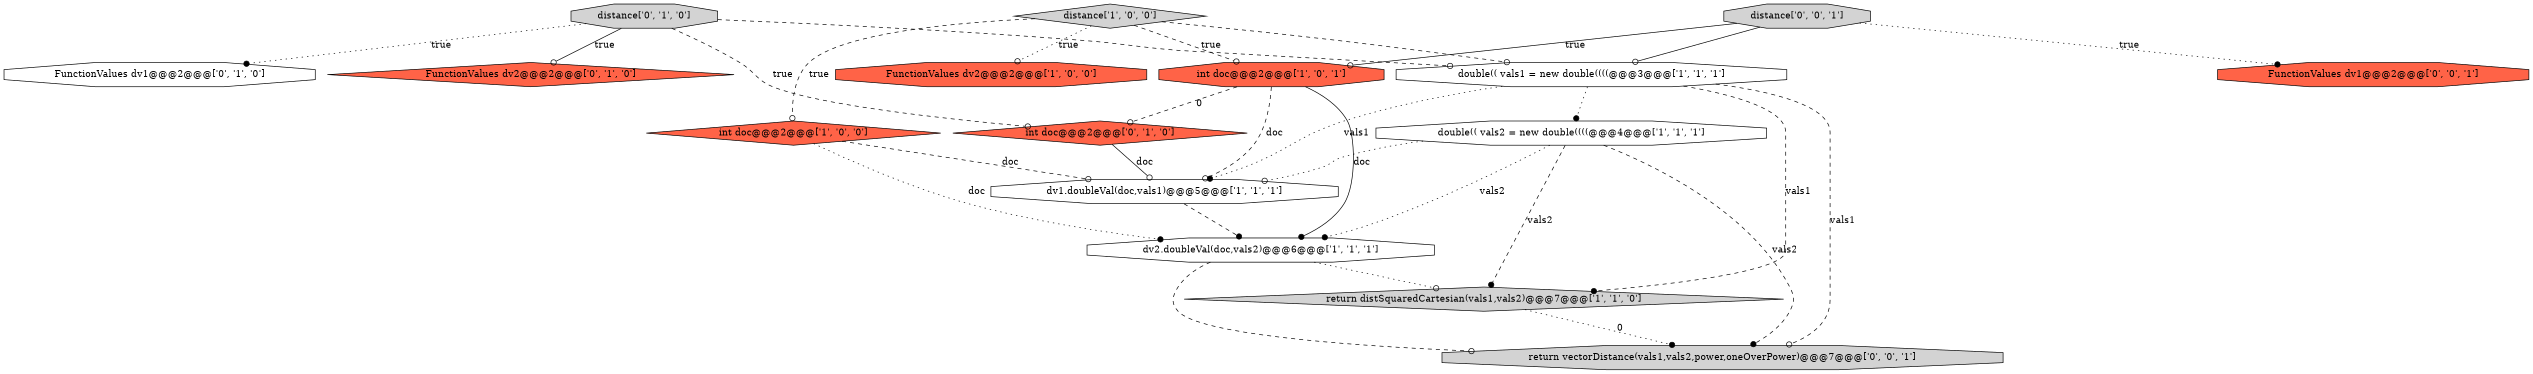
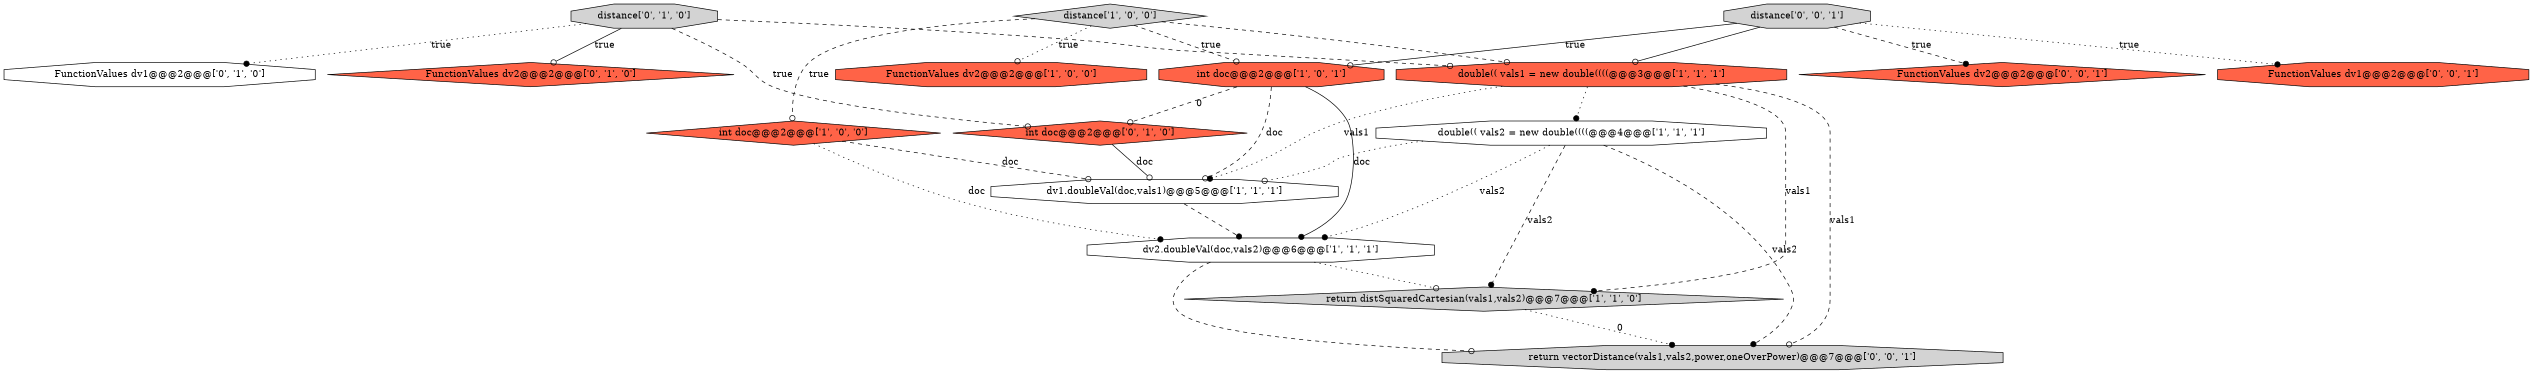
(1591, 75) -> (1591, 75)
none -> (2002, 75)
